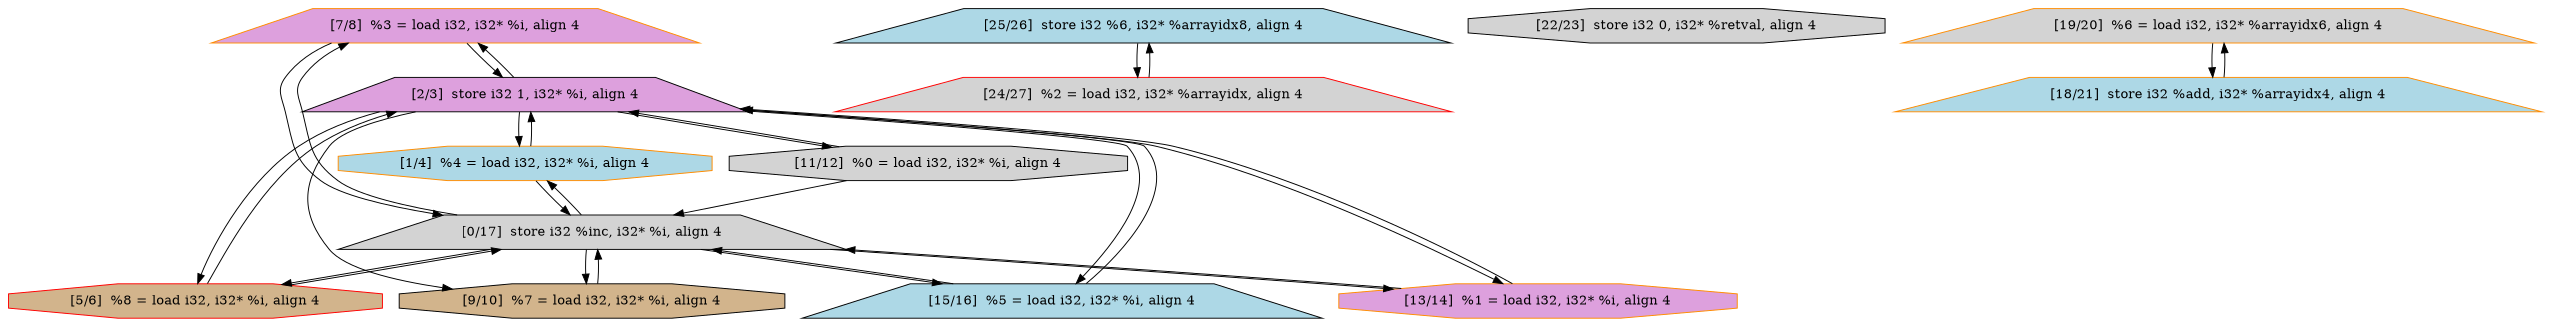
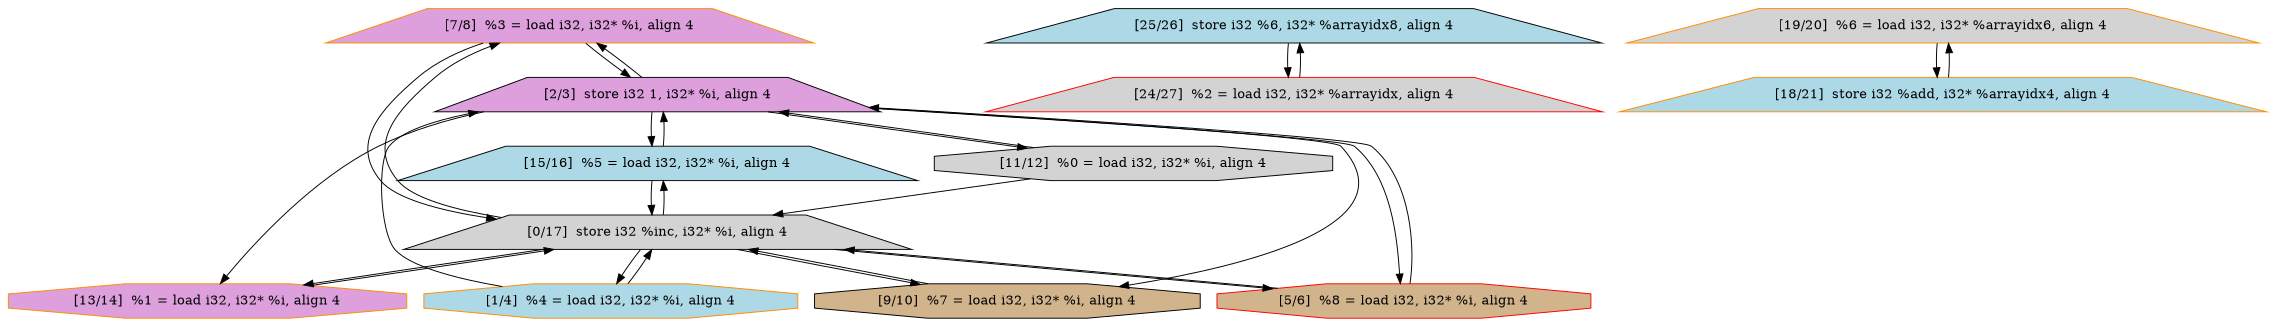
(1677, 26) -> none
(519, 124) -> none
(1278, 178) -> none
